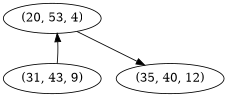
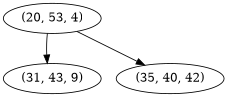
(58, 53) -> (47, 44)
(170, 79) -> (170, 79)
